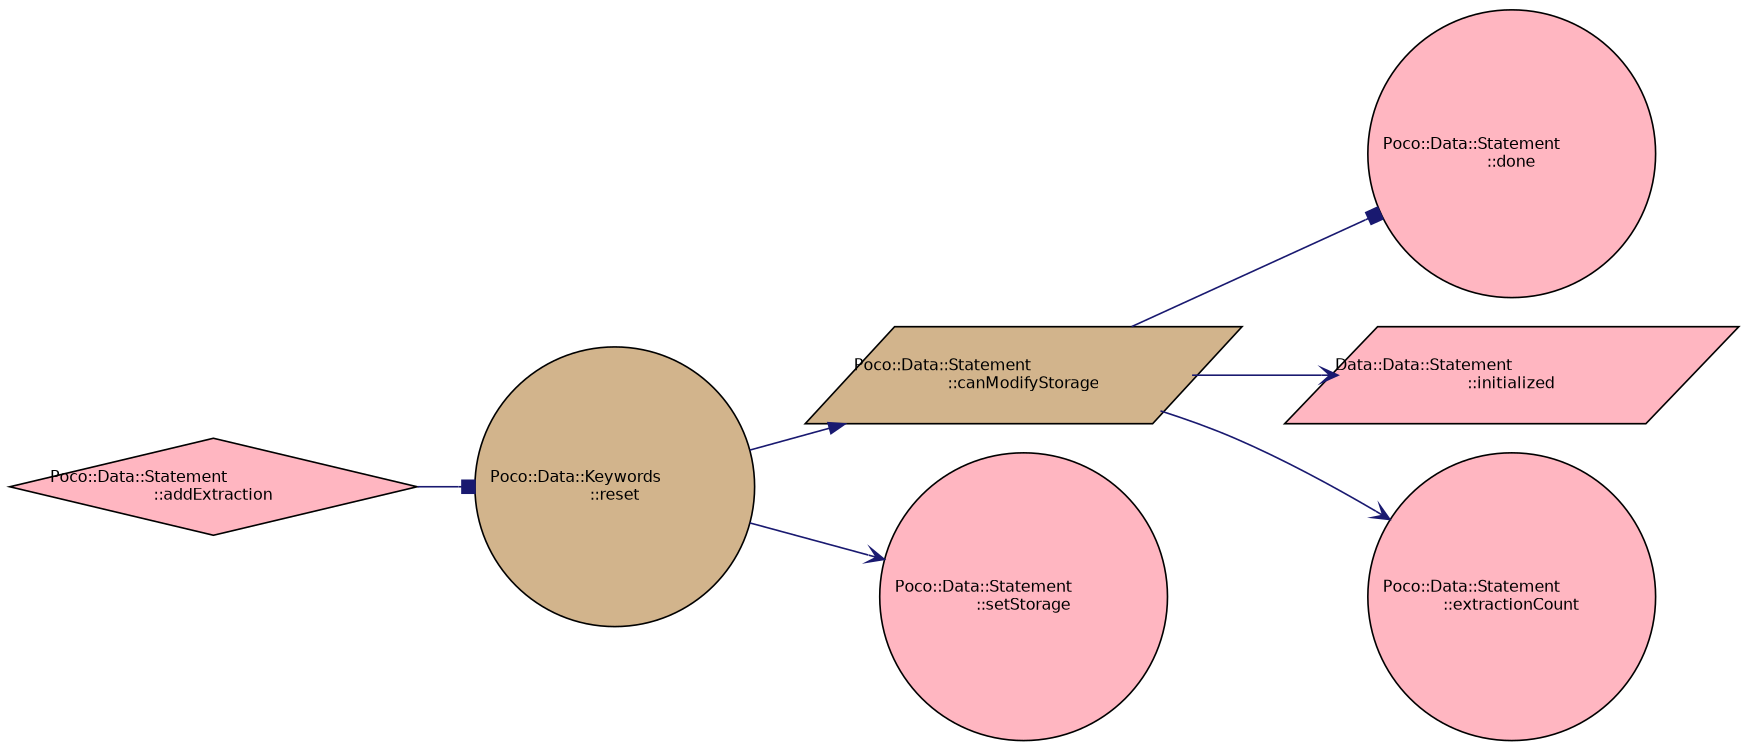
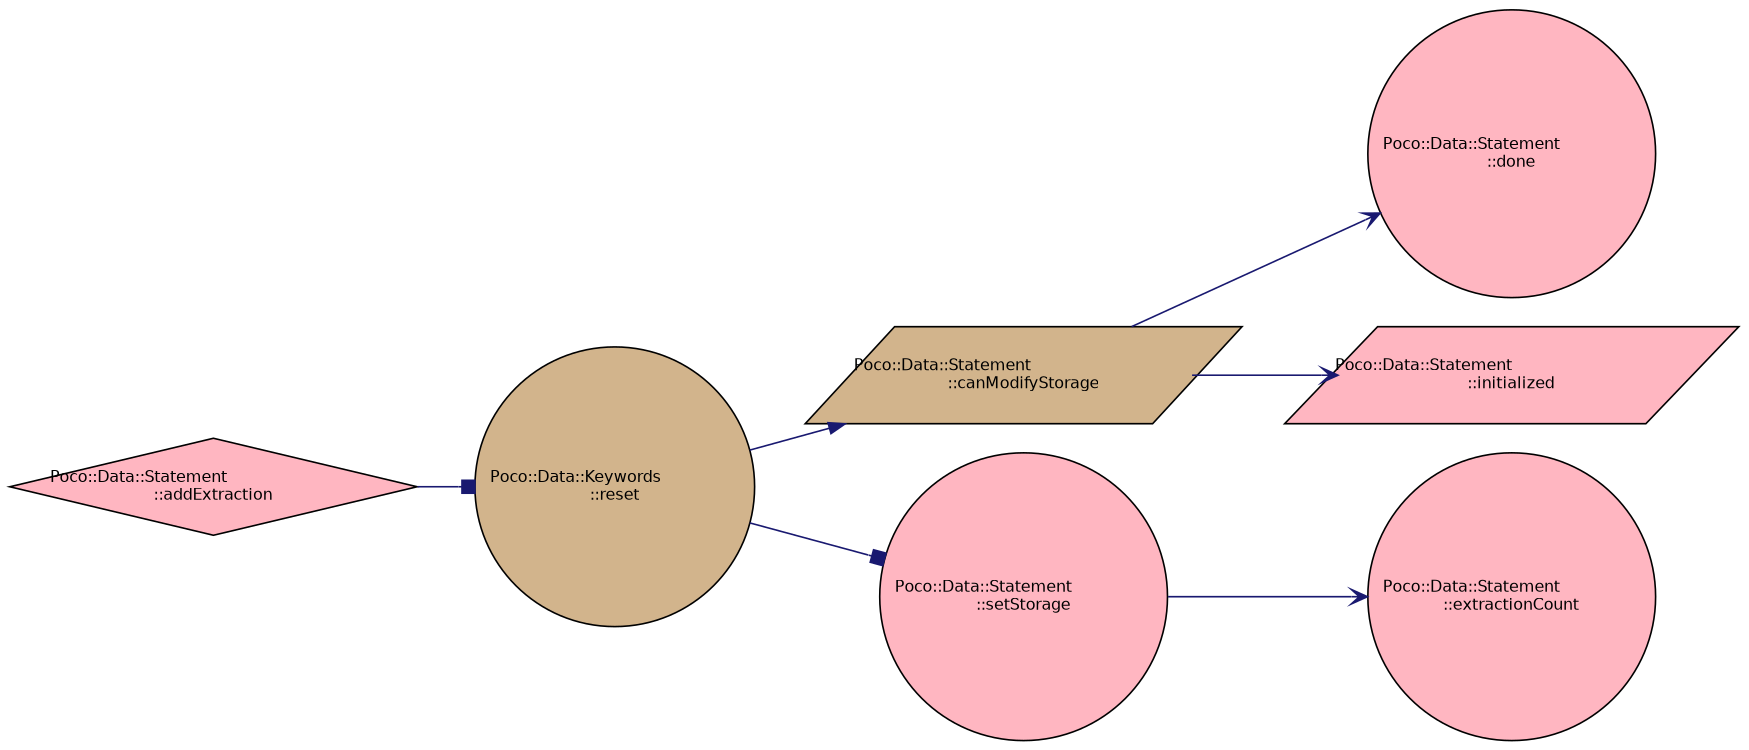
(1249, 273) -> (1249, 273)
(1512, 375) -> (1512, 375)
(1271, 455) -> (1260, 597)
(809, 539) -> (809, 539)
